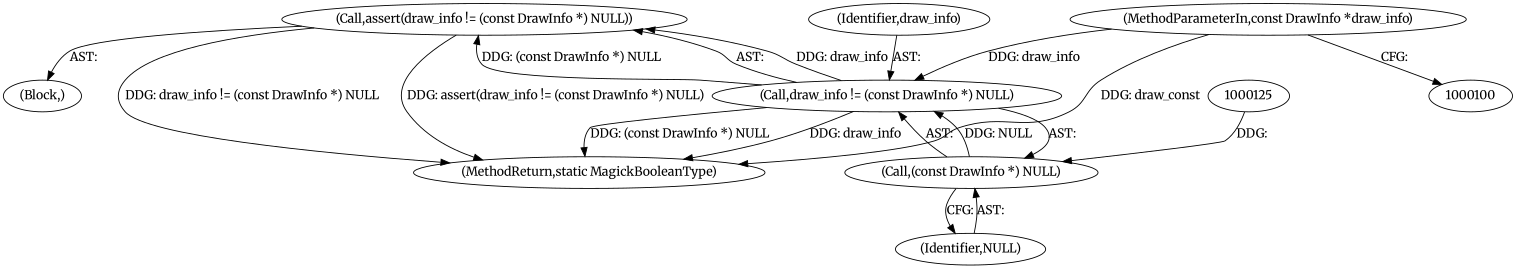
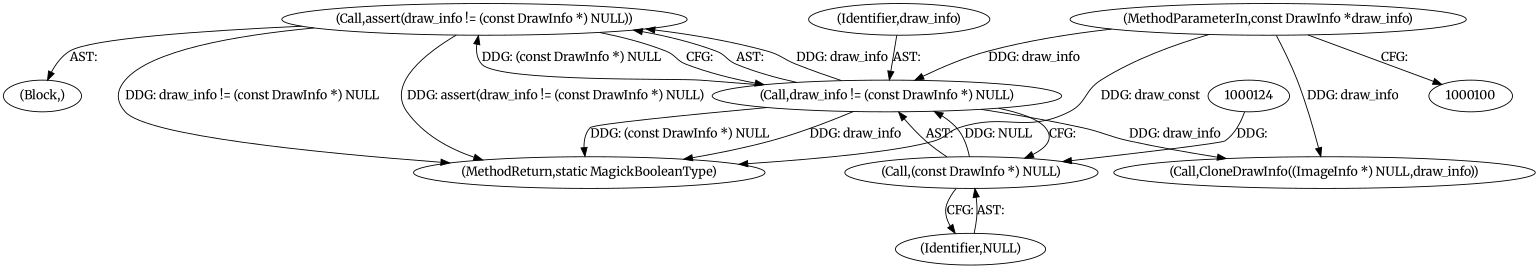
none -> (677, 58)
(1249, 96) -> (1249, 96)
(1064, 134) -> (1064, 134)
none -> (1325, 173)
